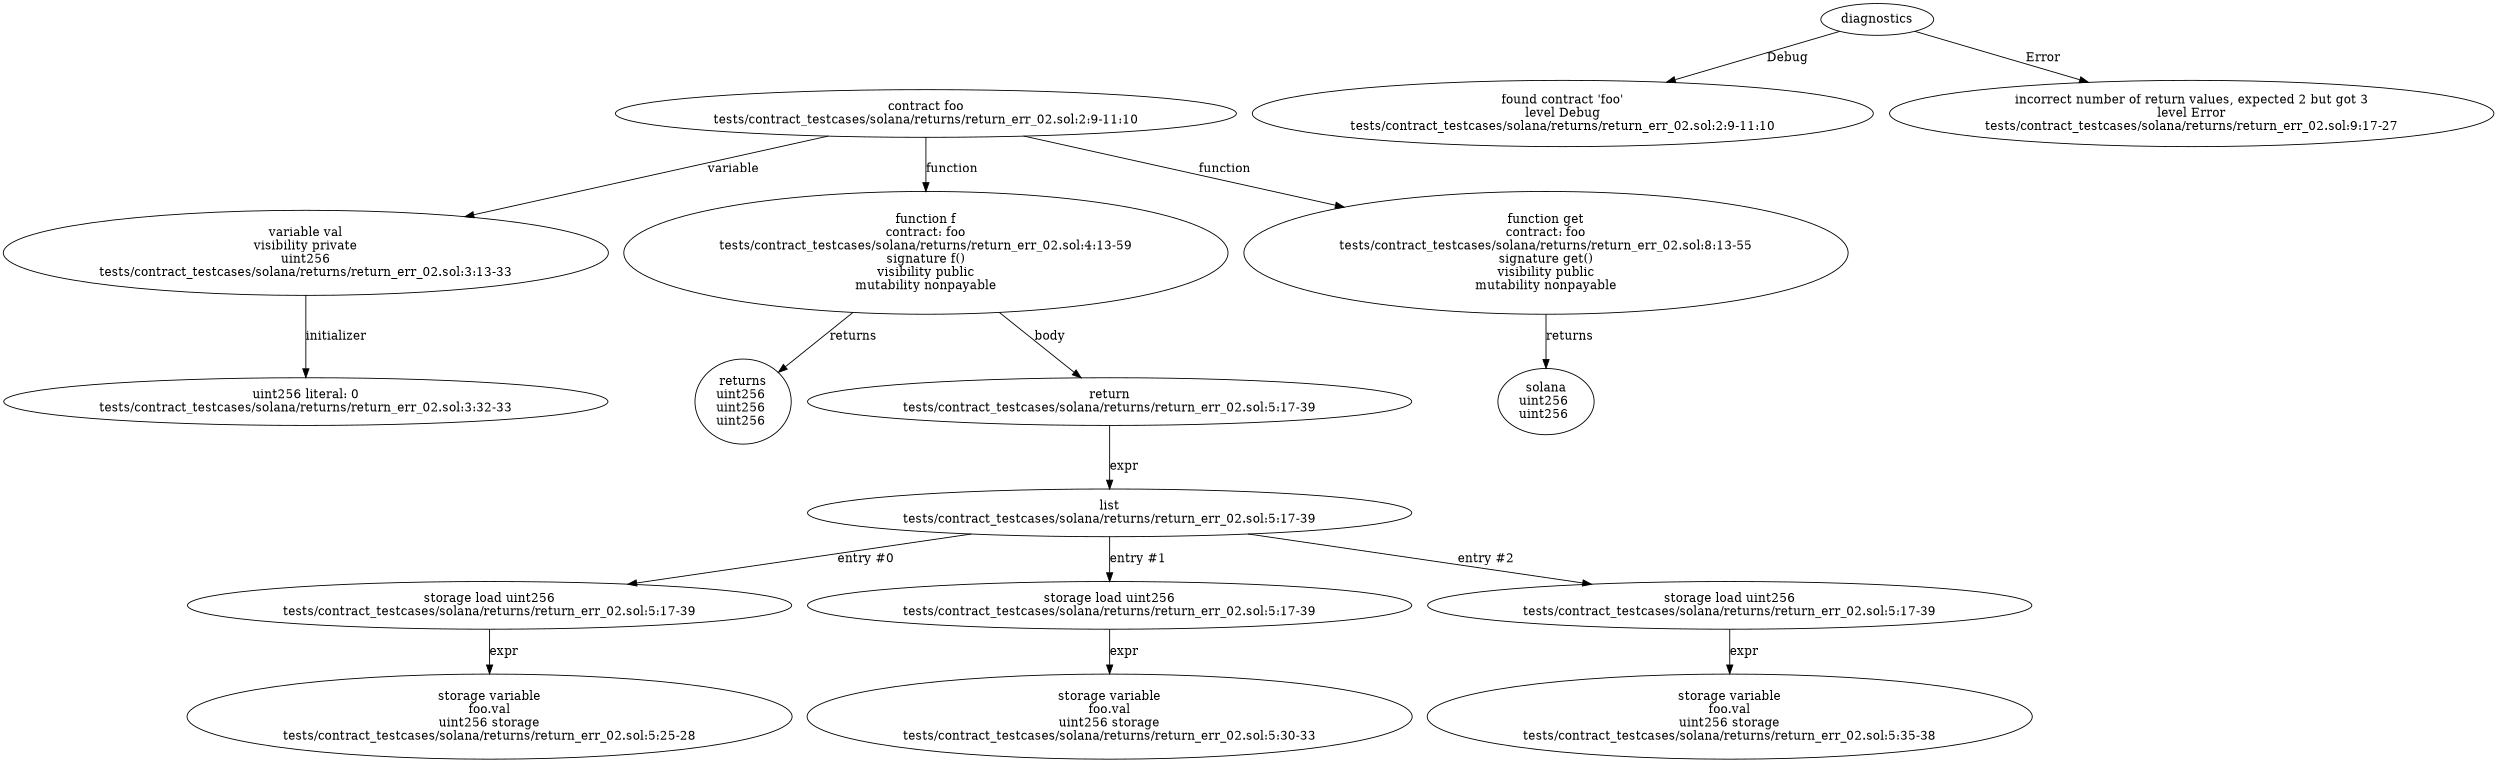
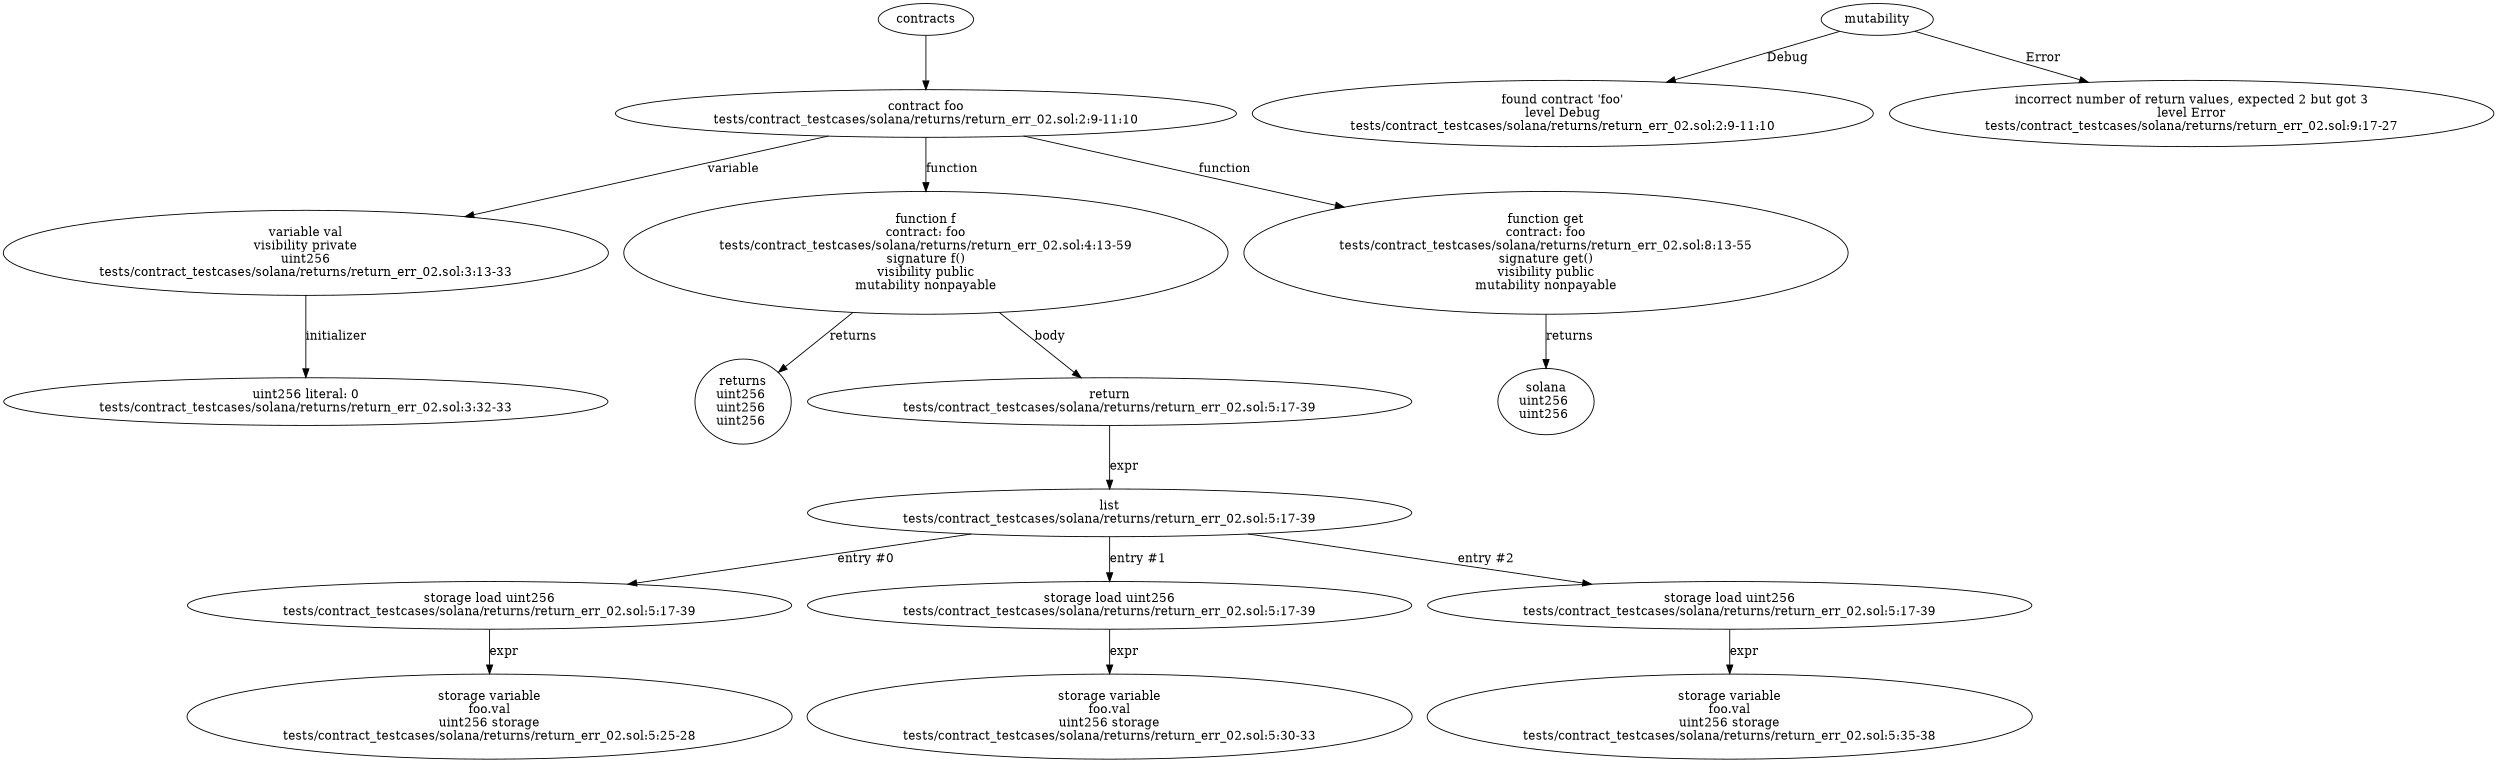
none -> (926, 19)
(1877, 19) -> (1877, 19)
